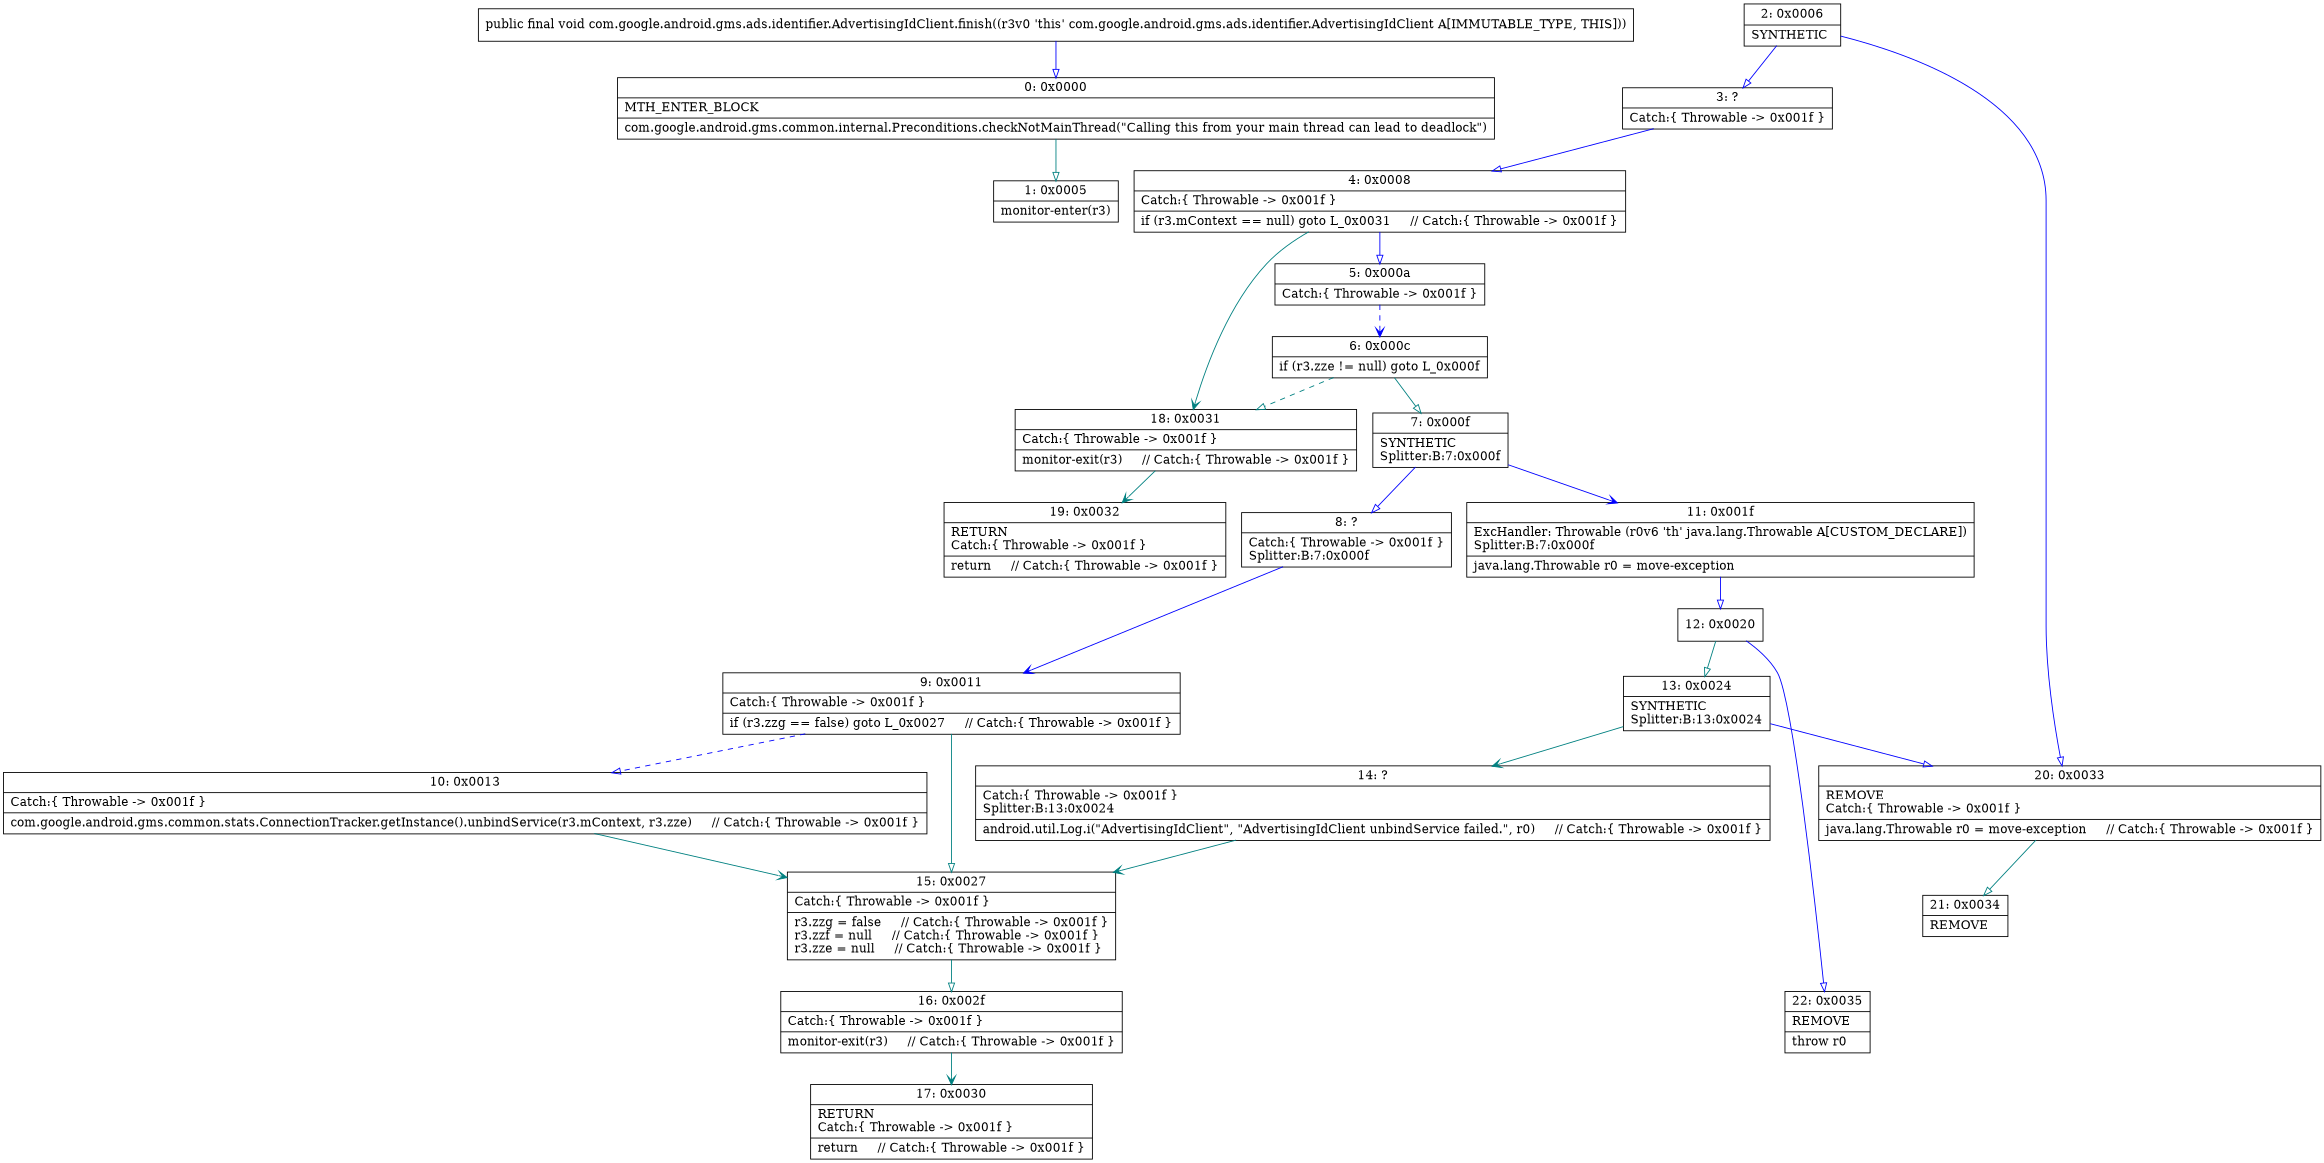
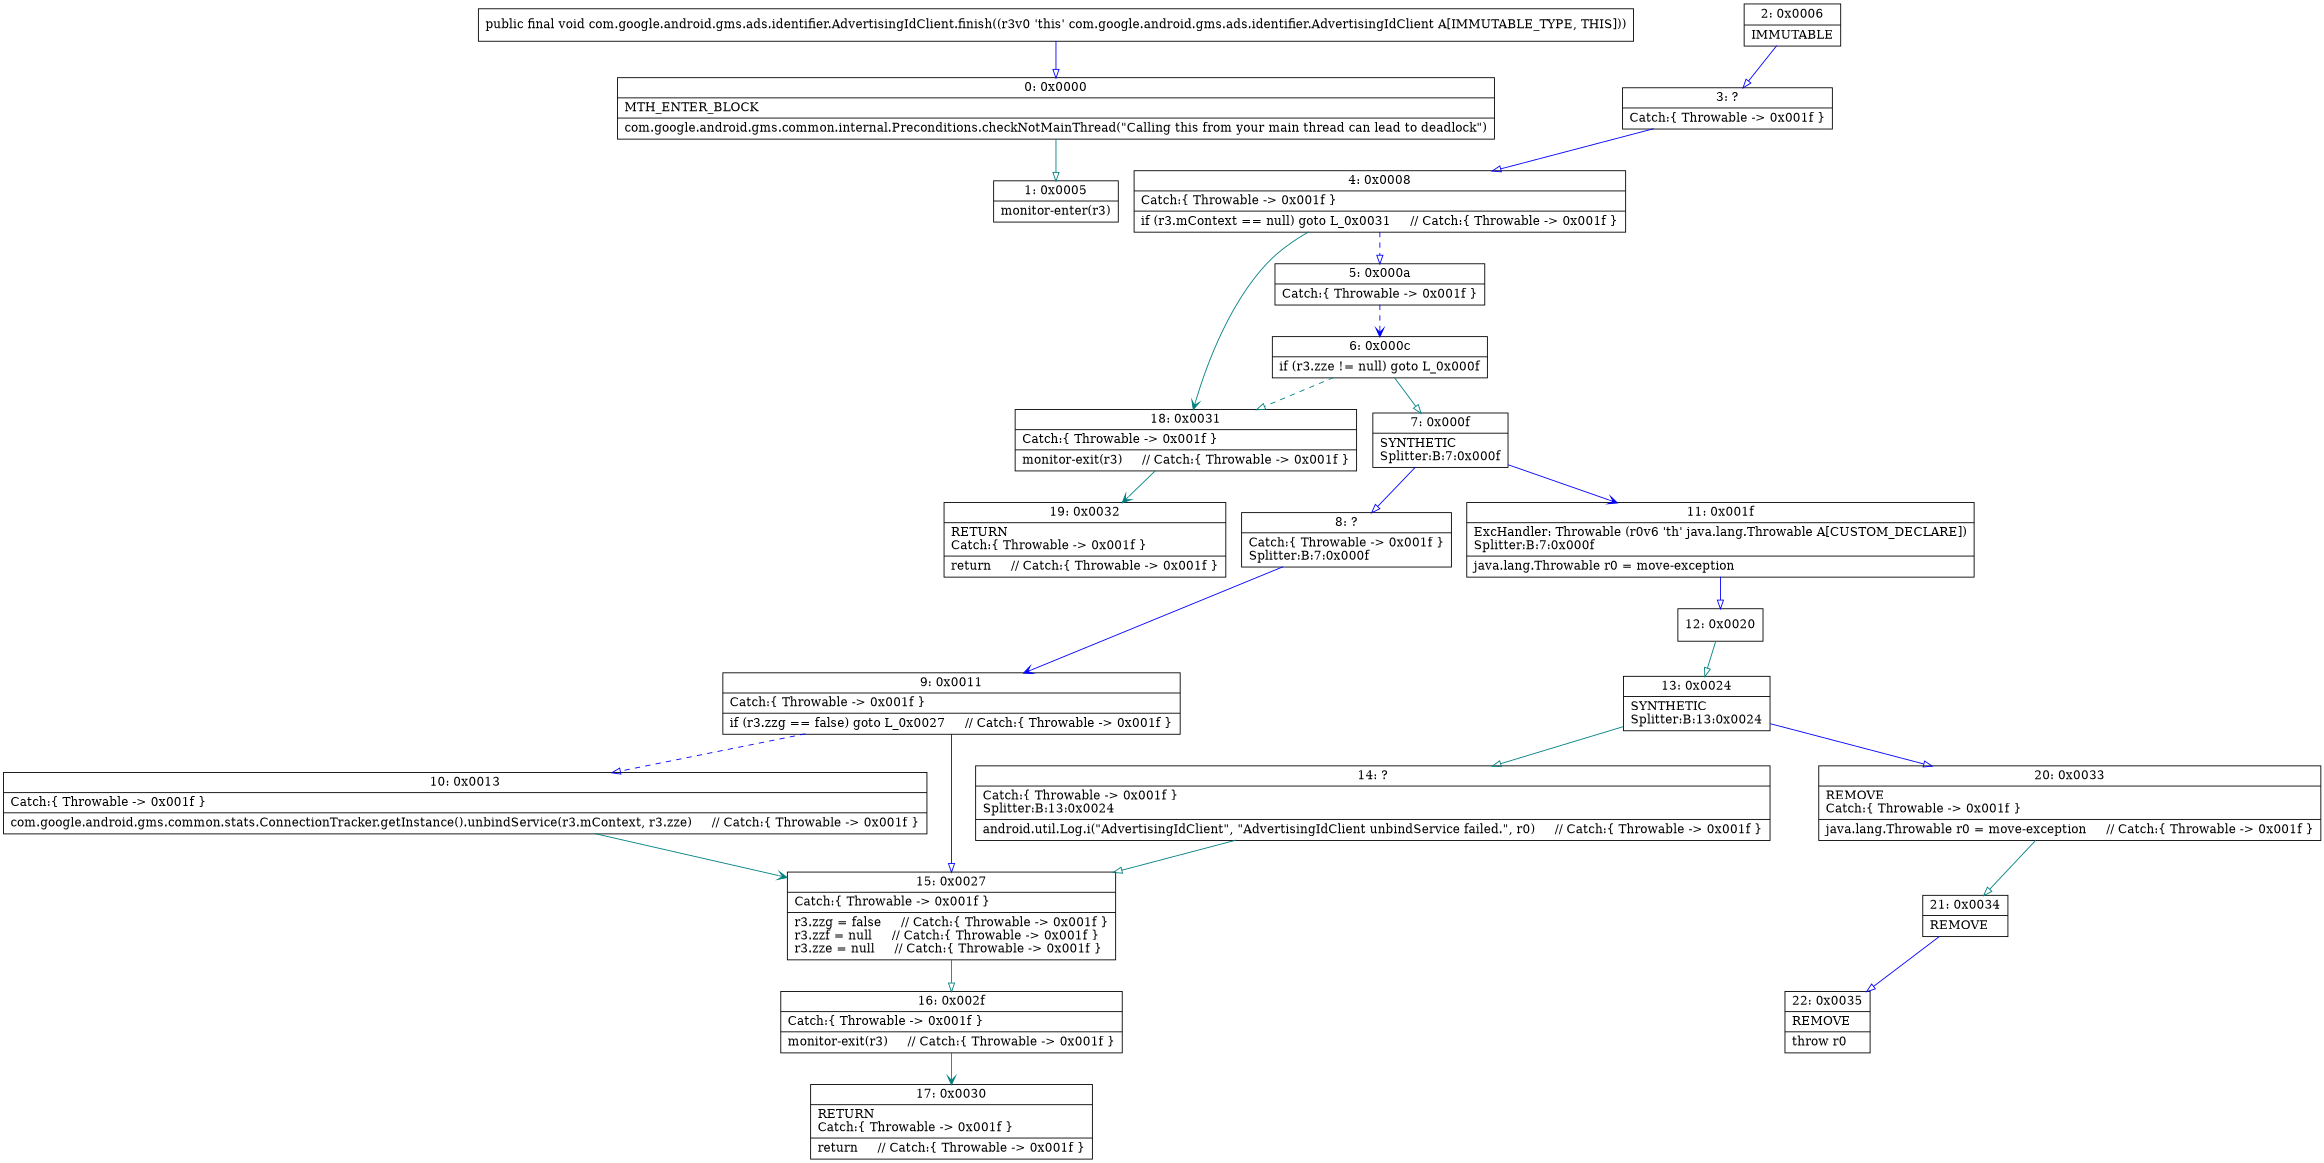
(1790, 35) -> (1792, 35)
(1380, 244) -> (1380, 244)
(2046, 339) -> none
(1562, 745) -> (1562, 745)
(952, 799) -> (952, 799)
(1803, 805) -> (1907, 961)
(1179, 855) -> (1179, 855)
